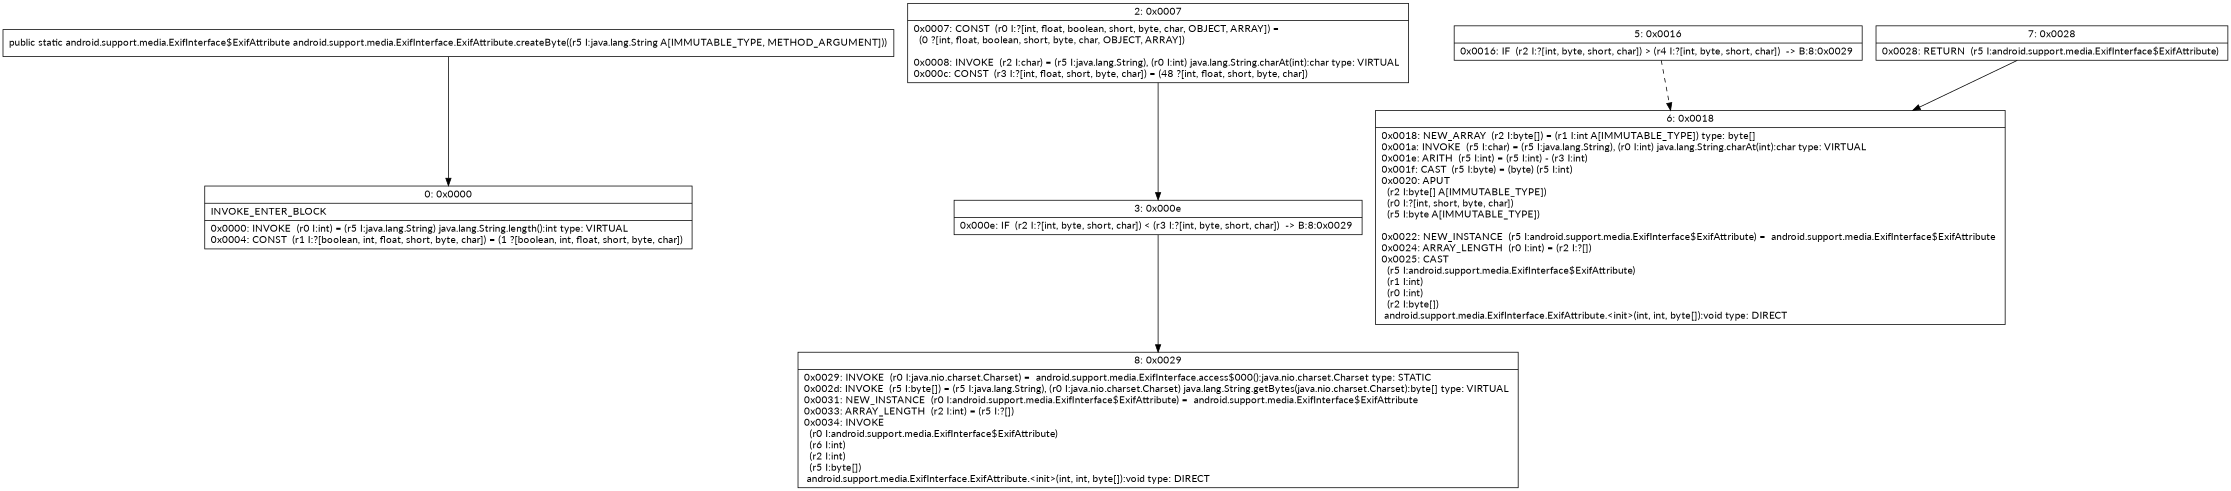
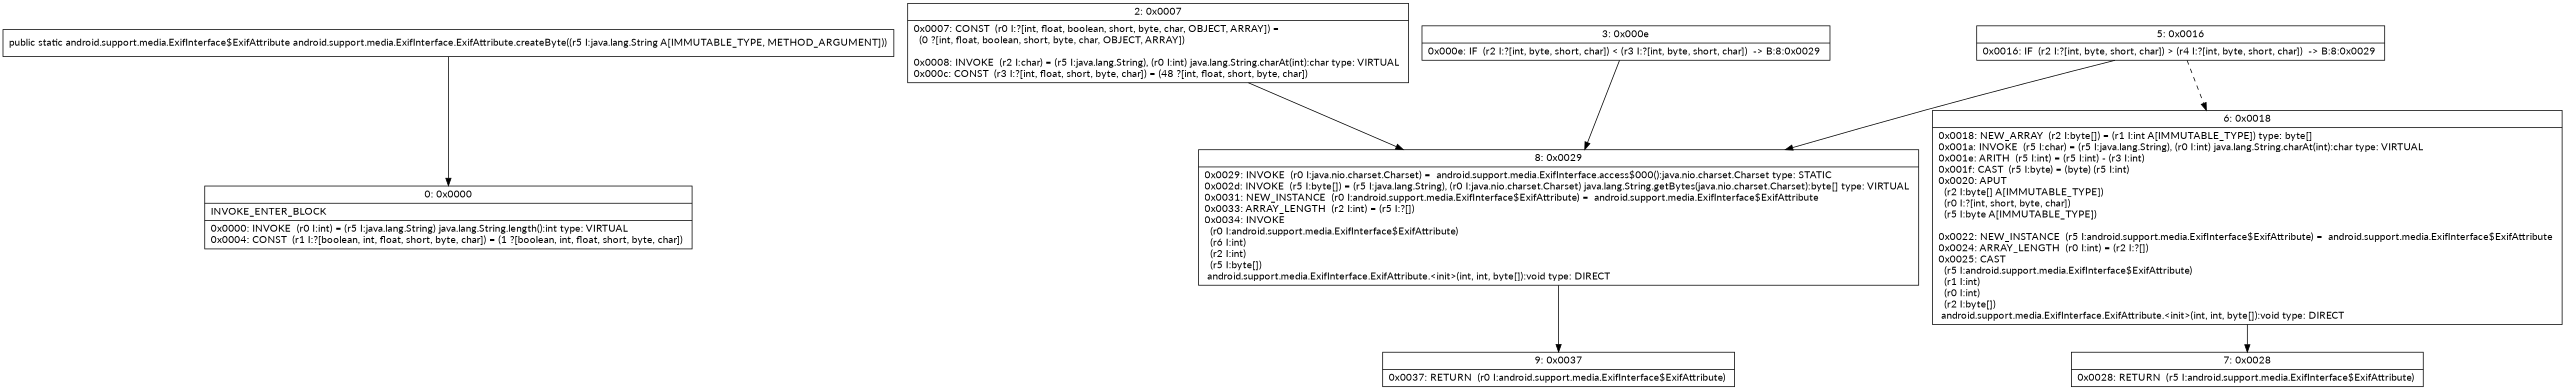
(1968, 84) -> (2247, 335)
none -> (1953, 102)
(1158, 138) -> (1322, 115)
none -> (1559, 369)
